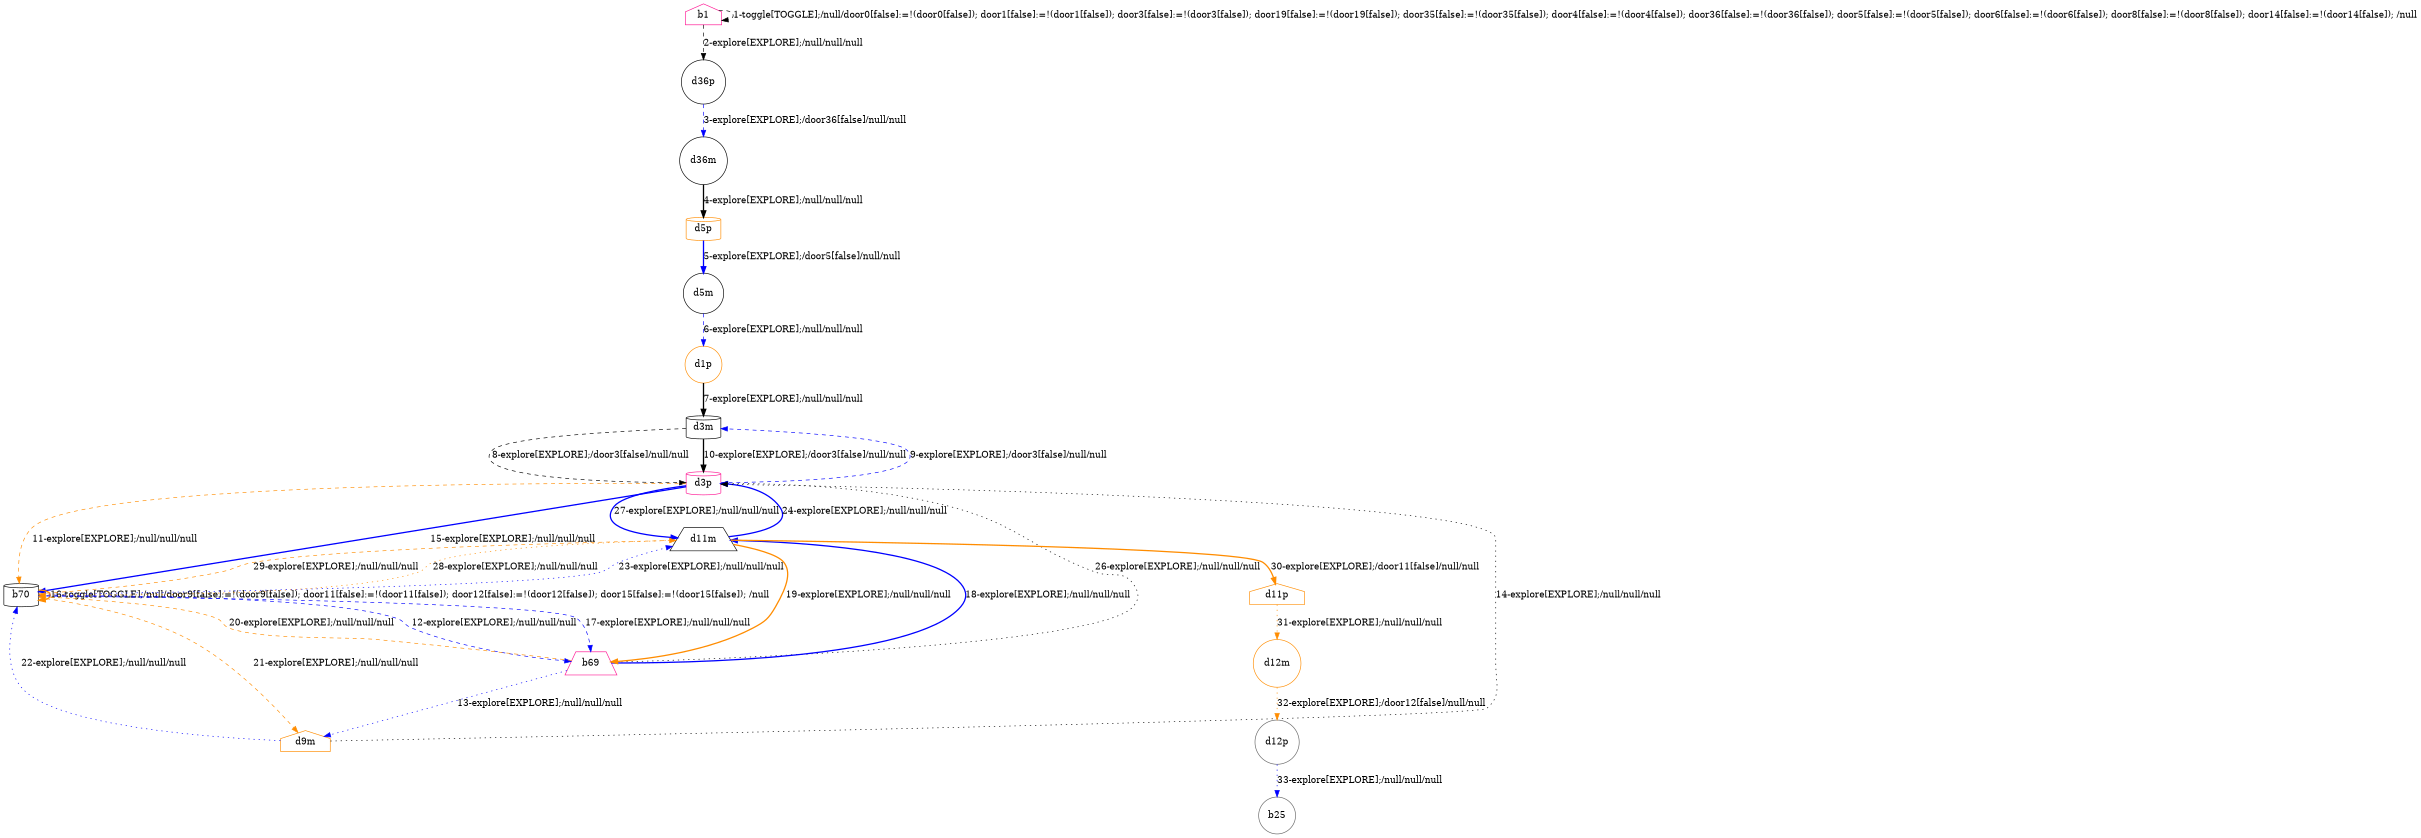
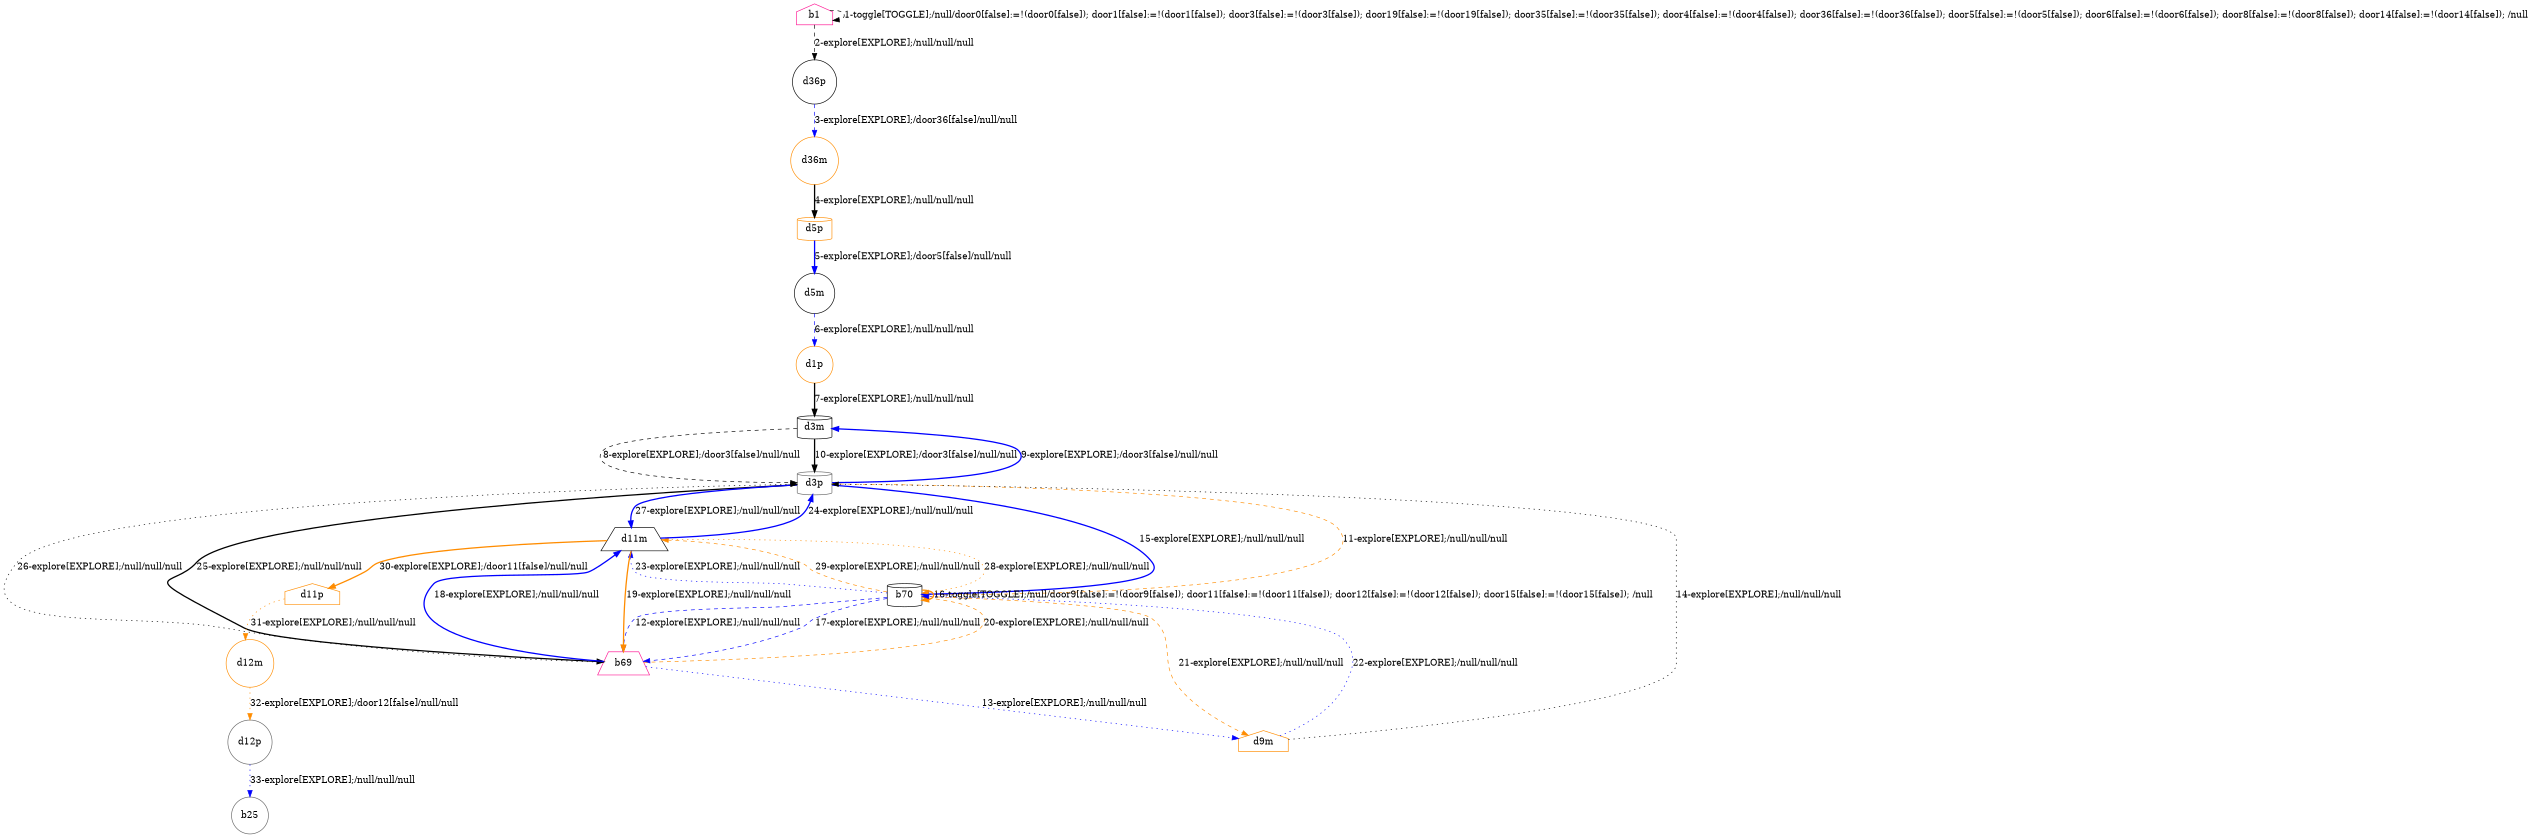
(704, 161) -> (815, 161)
(909, 460) -> (1020, 460)
(704, 483) -> (815, 483)
none -> (256, 540)
